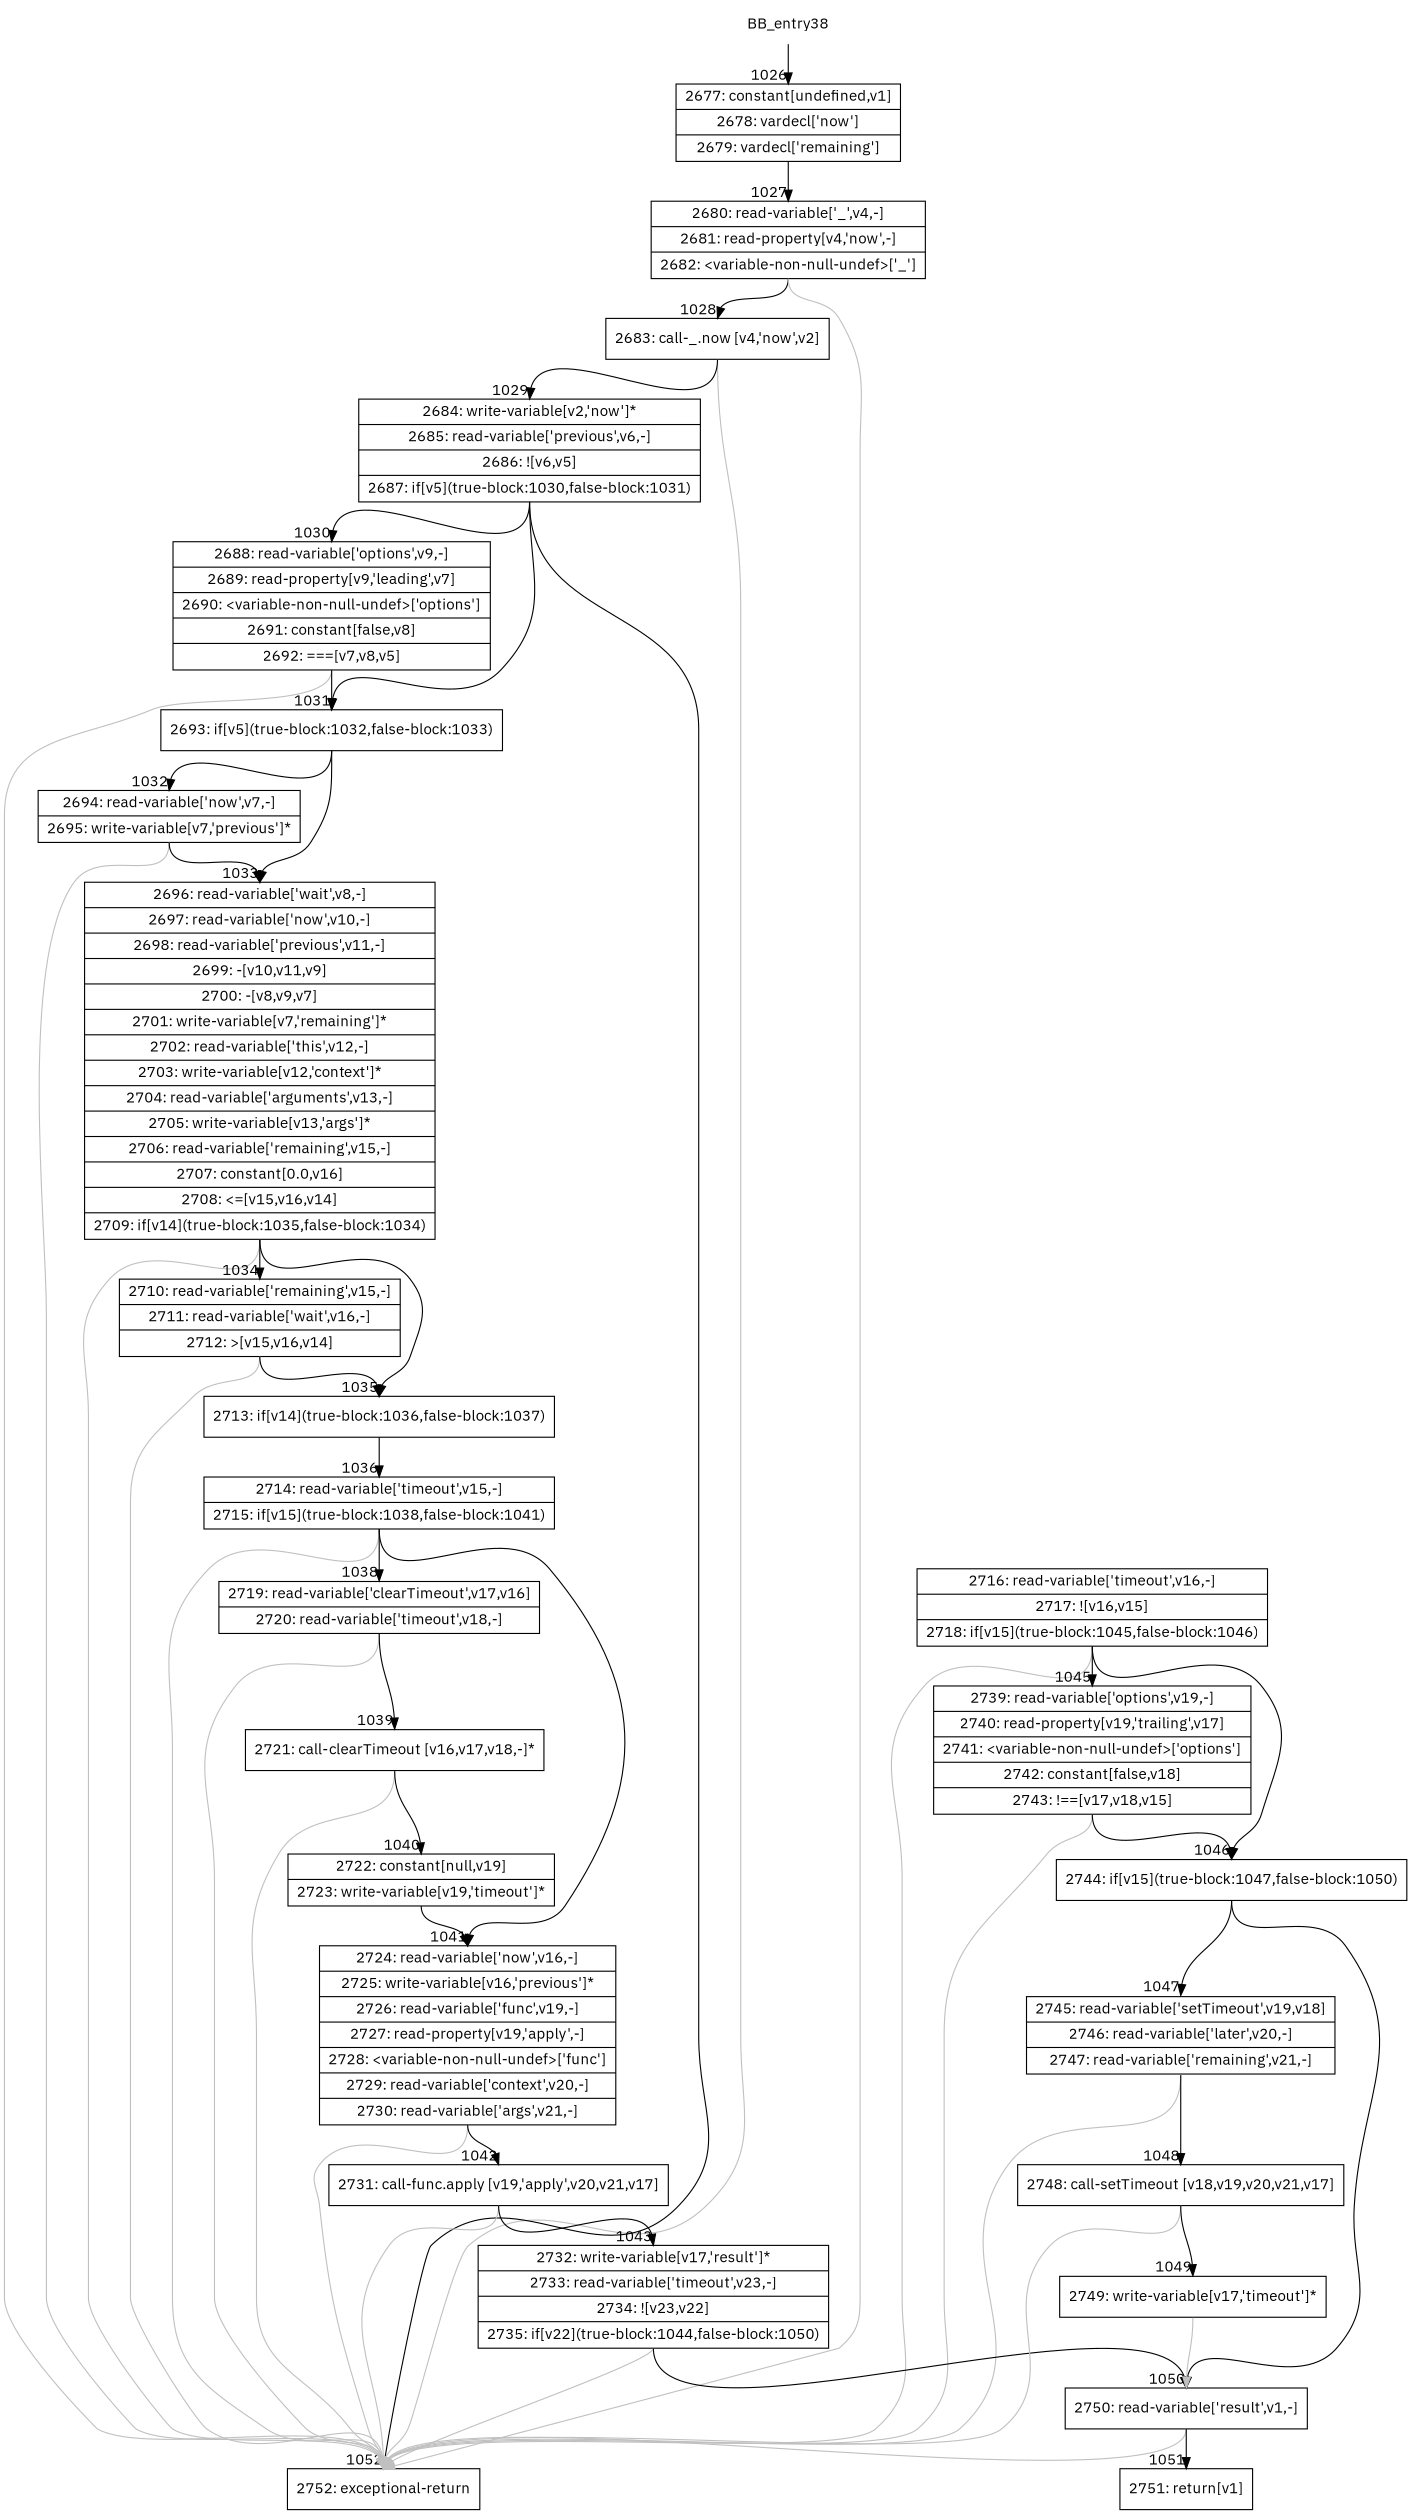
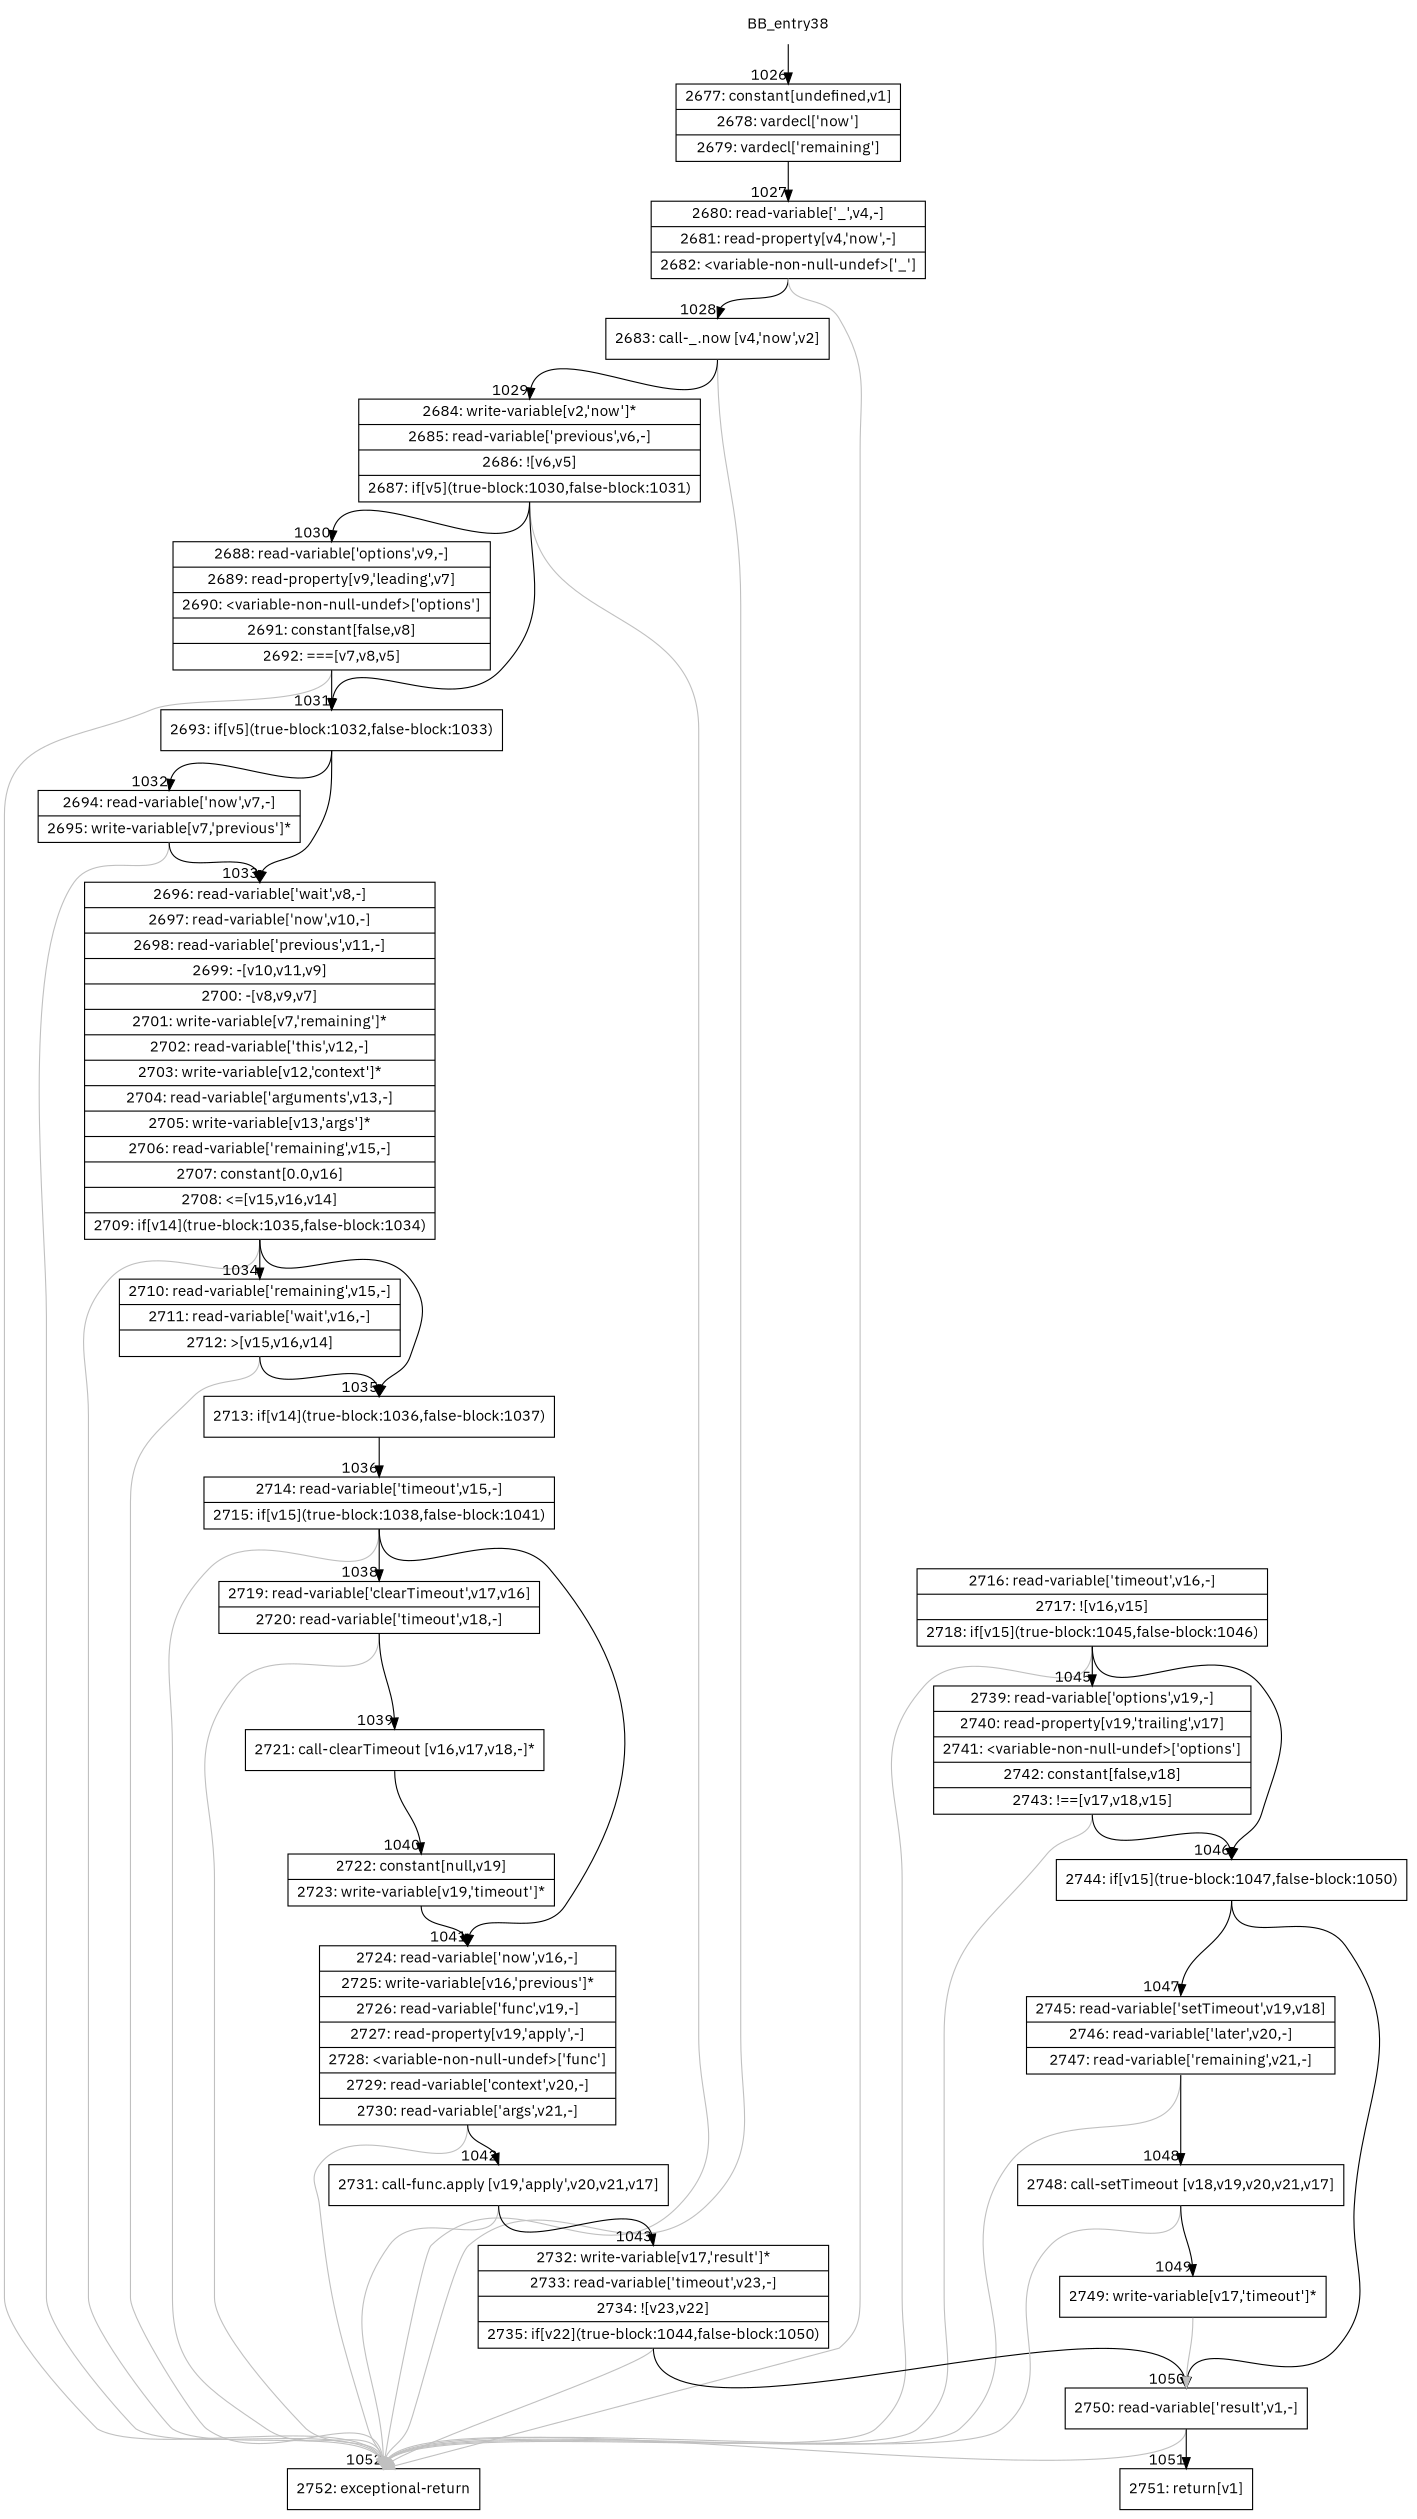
(699, 1563) -> (699, 1563)
(256, 2102) -> none
